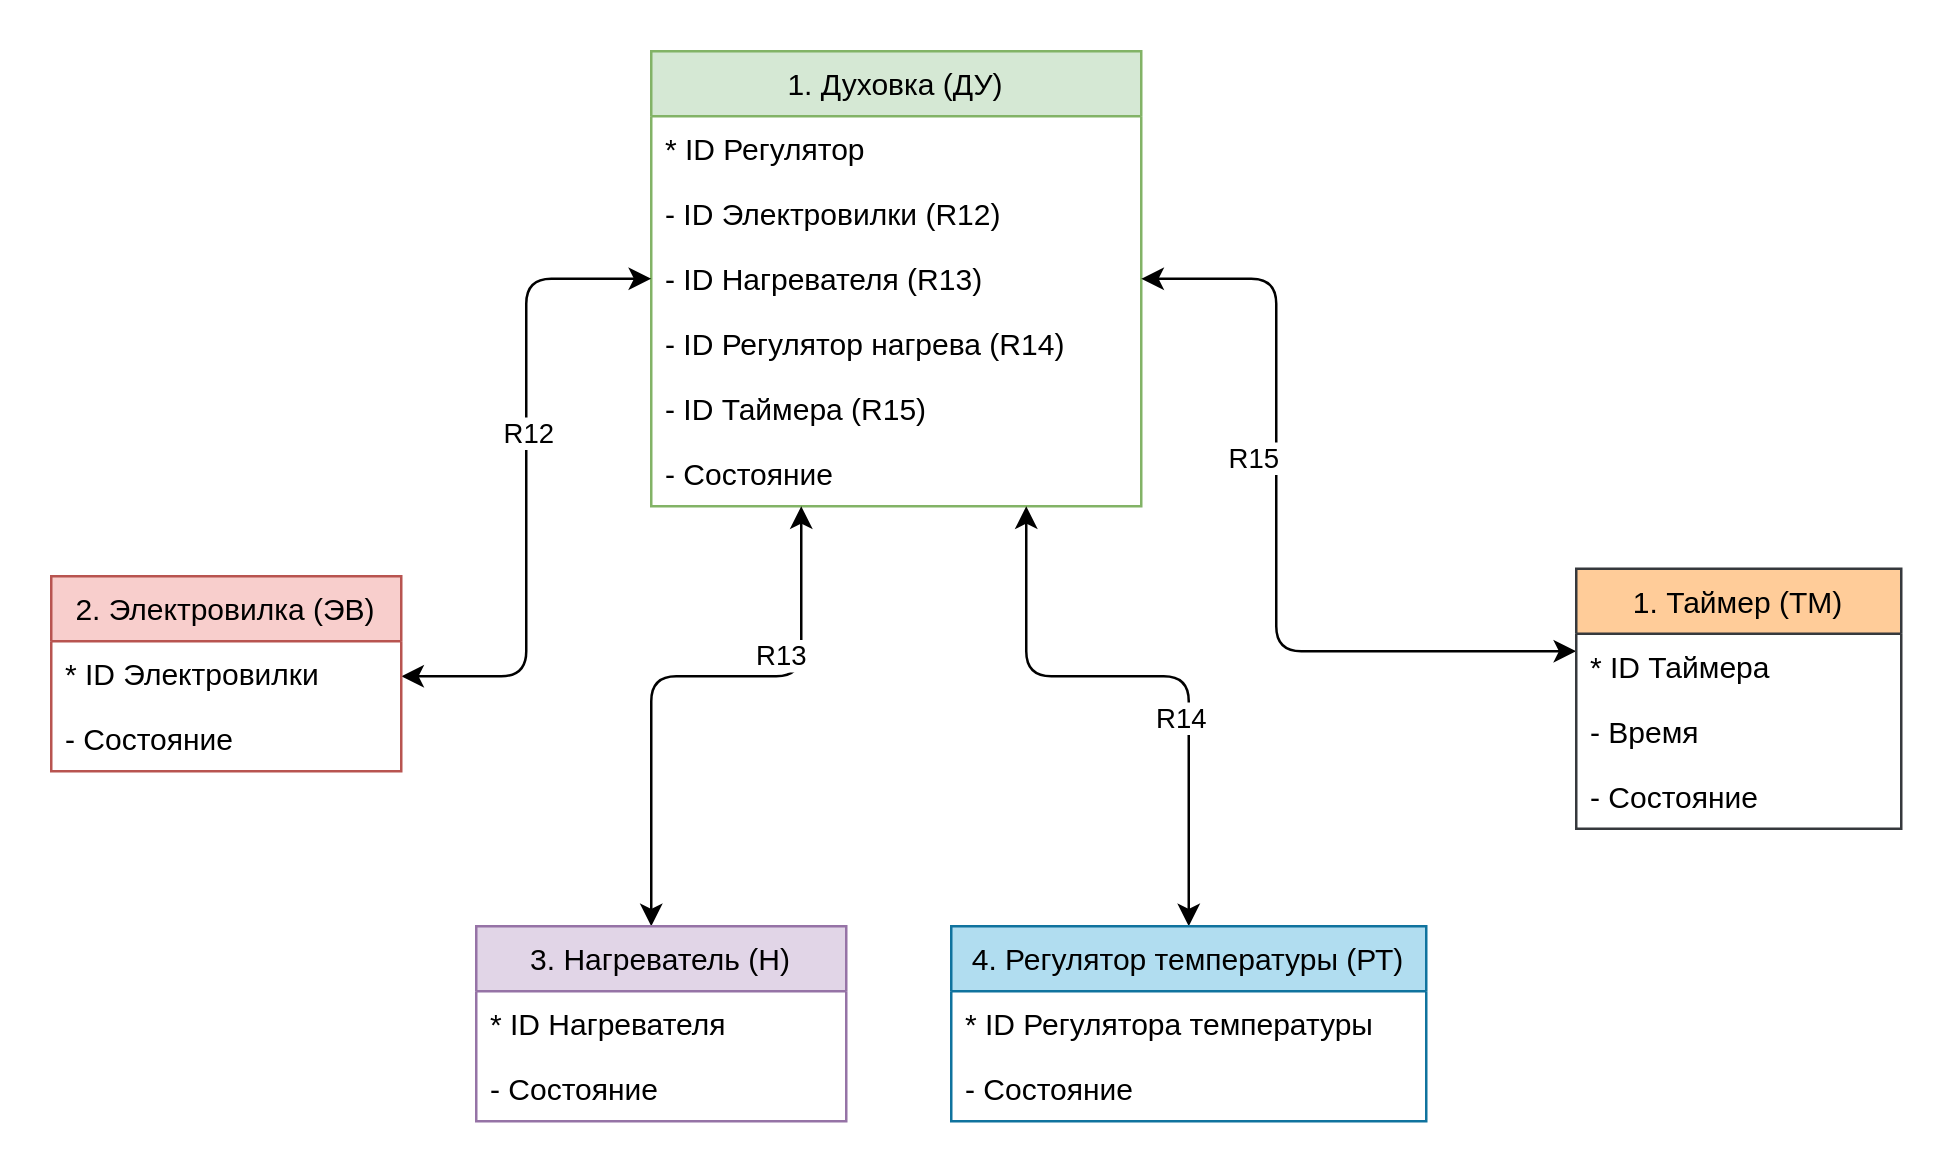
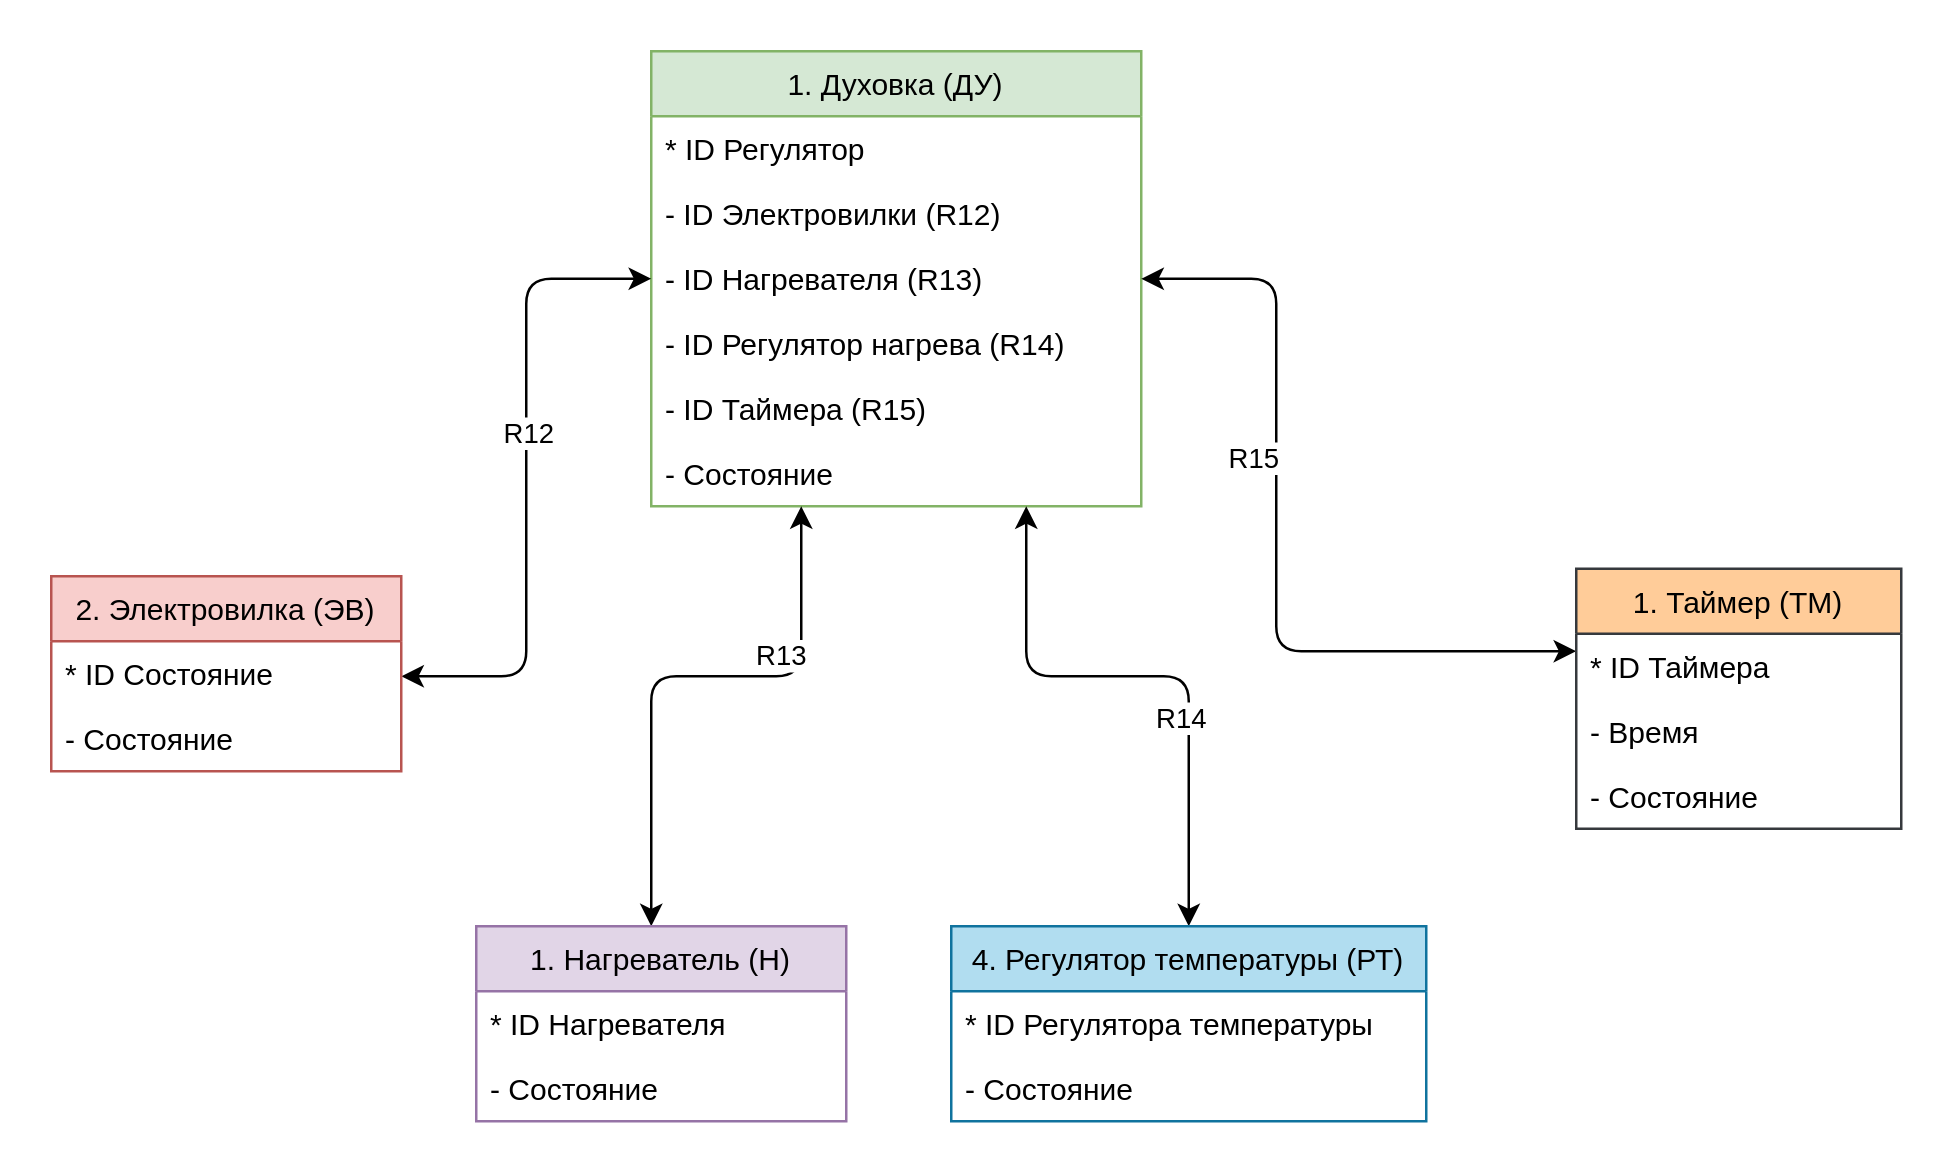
(200, 675) -> (175, 675)
(660, 960) -> (660, 960)
